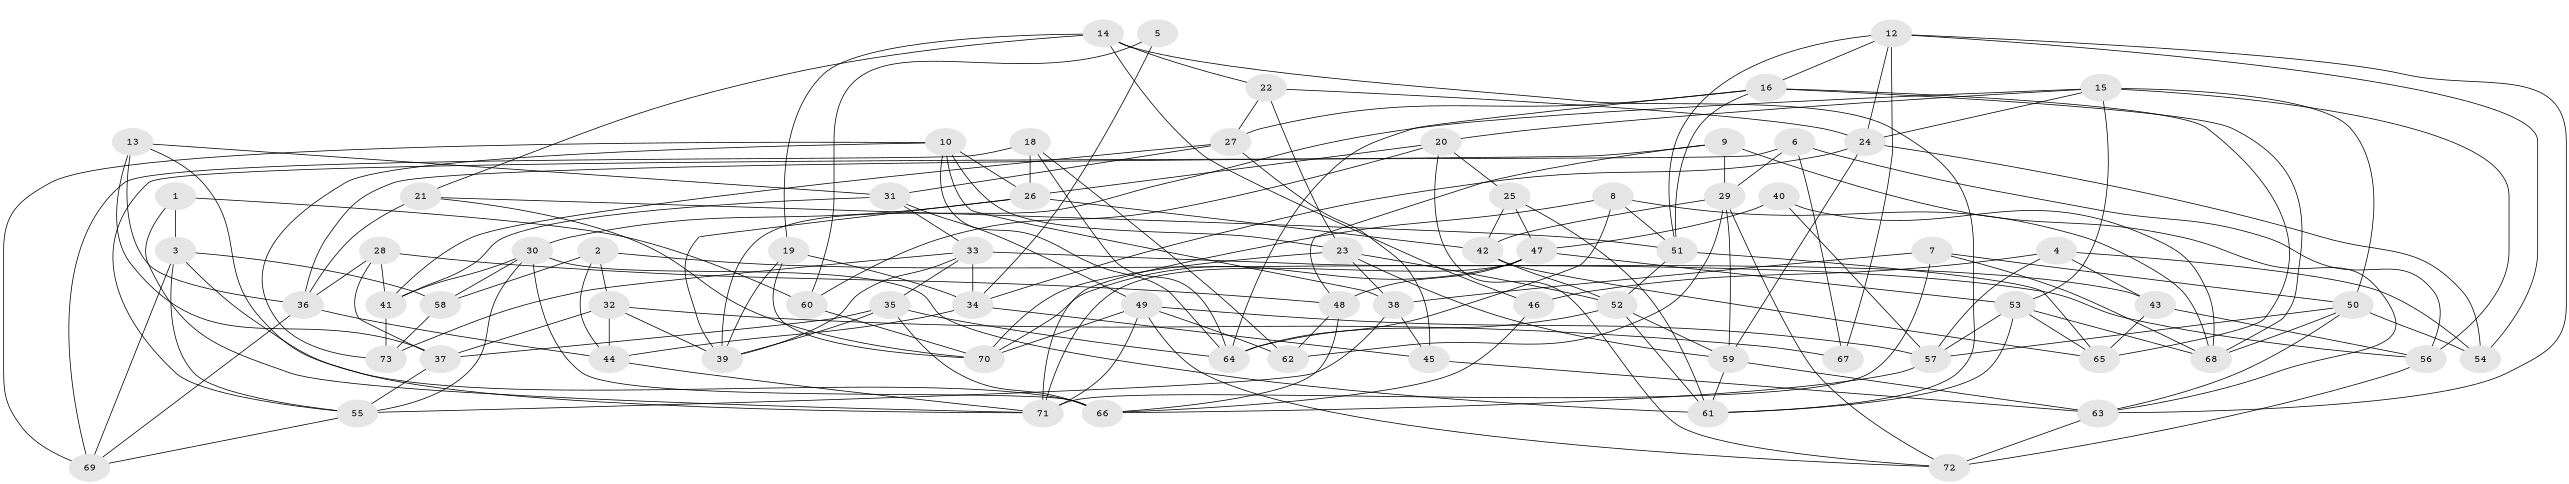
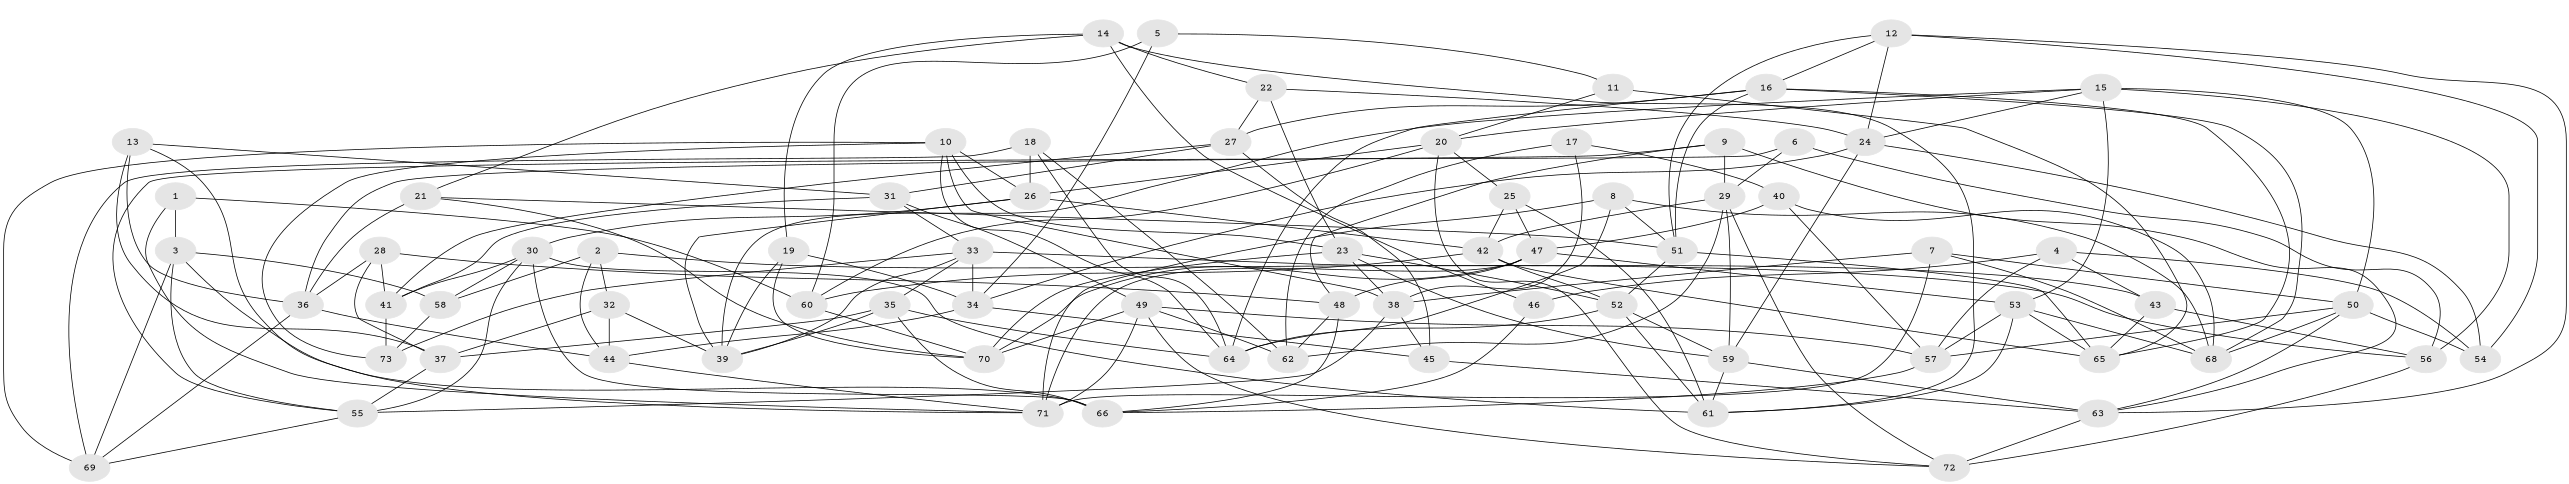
none -> (1613, 88)
none -> (1572, 142)
none -> (1096, 273)
(1843, 359) -> none
